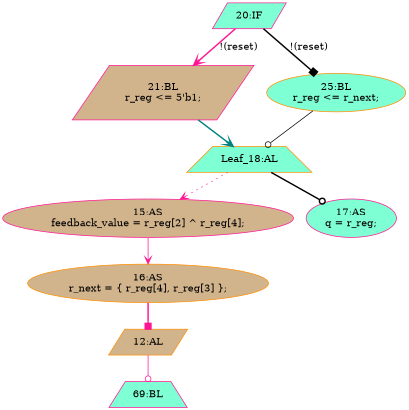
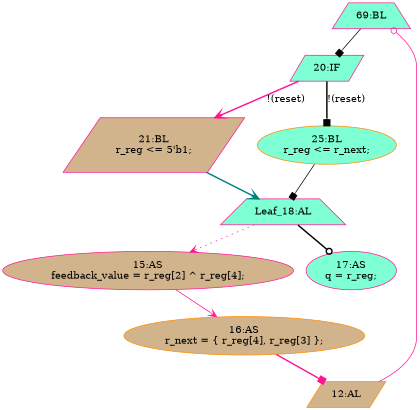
none -> (352, 39)
(292, 127) -> (305, 178)
(249, 159) -> (283, 212)
